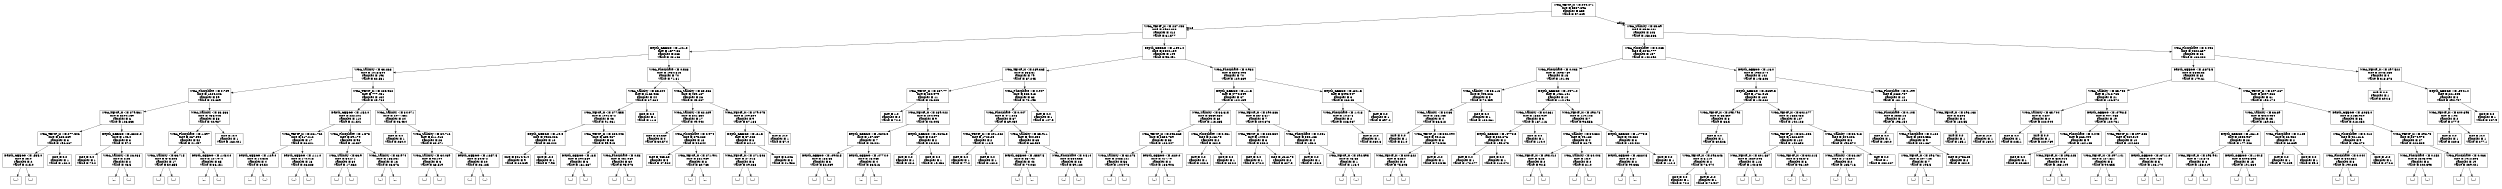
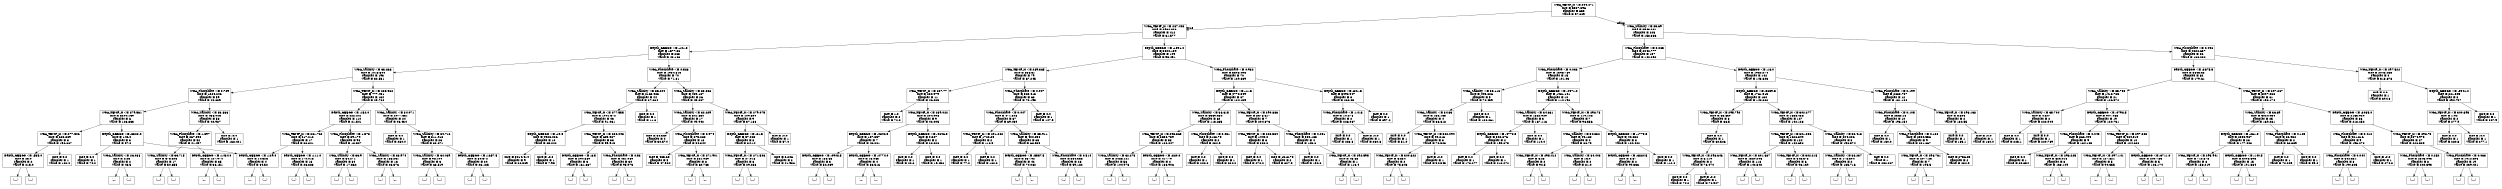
none -> (1343, 139)
(122, 149) -> (189, 148)
